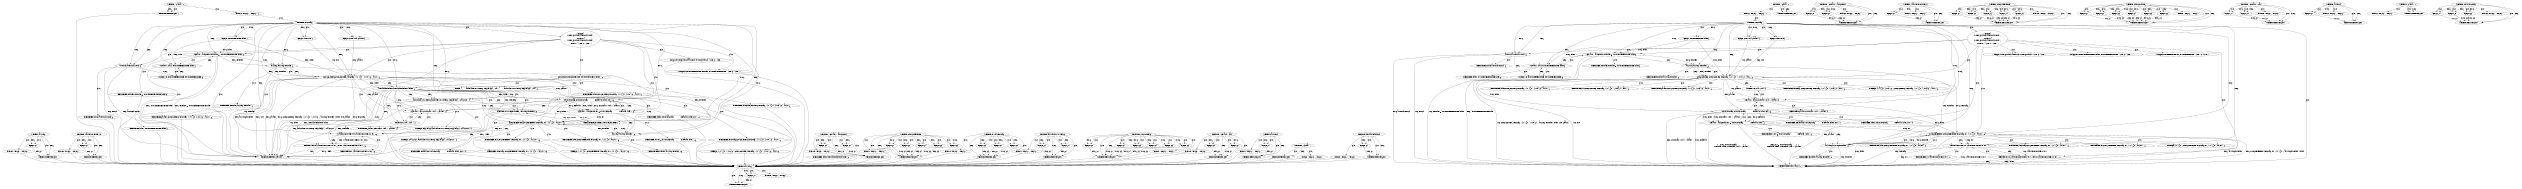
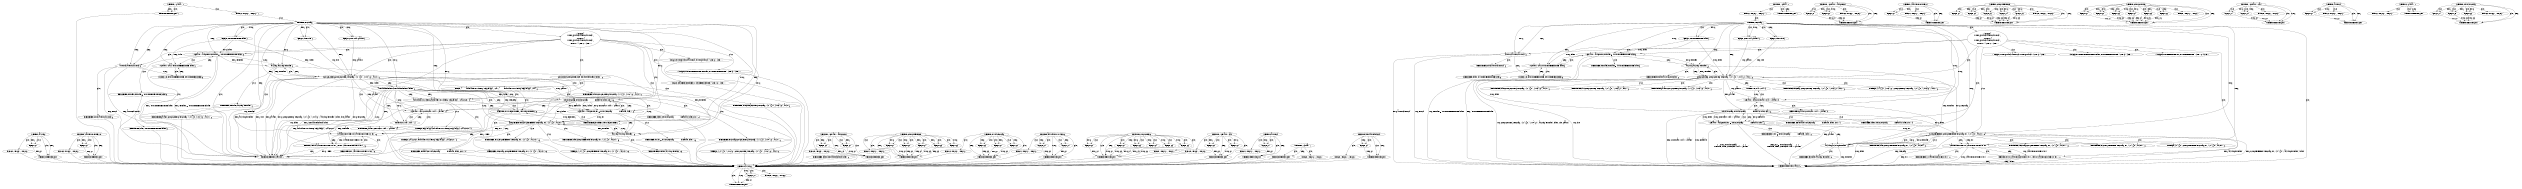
(488, 83) -> (557, 96)
none -> (698, 83)
(570, 117) -> (570, 117)
(584, 117) -> (584, 117)
